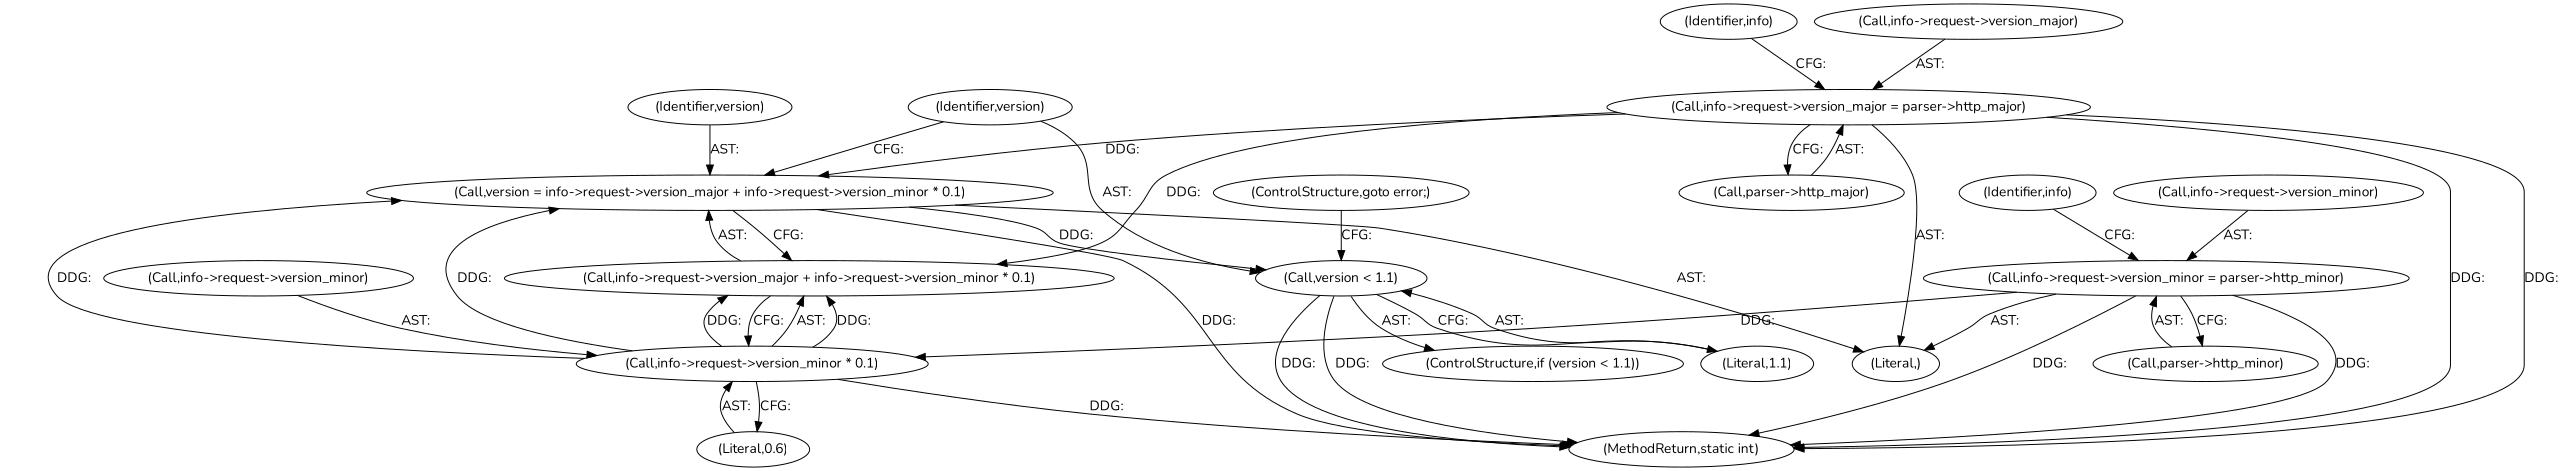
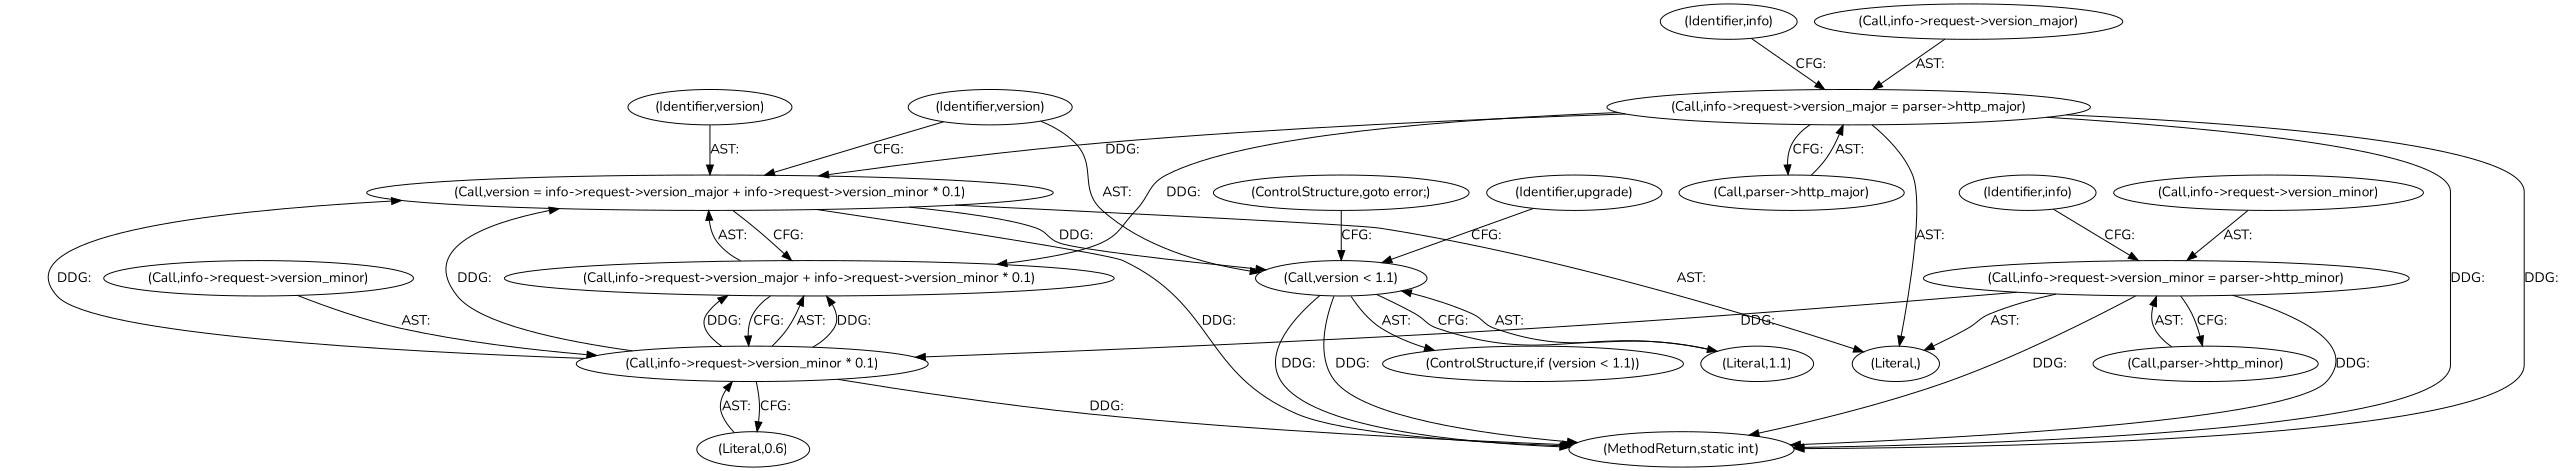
none -> (1574, 193)
